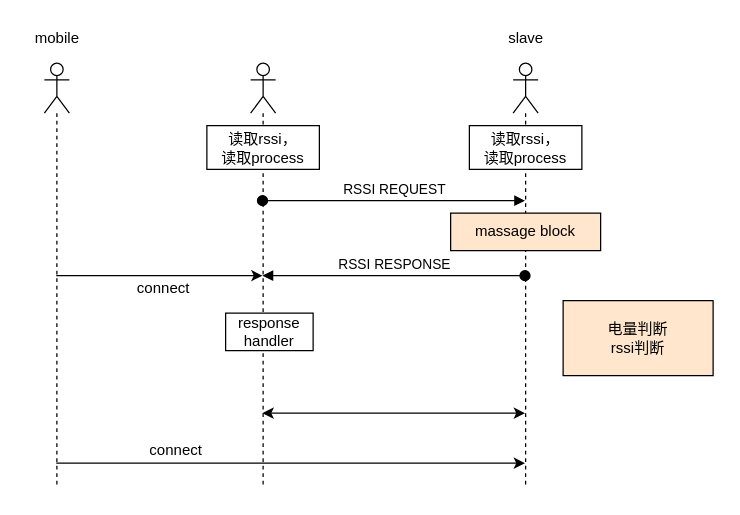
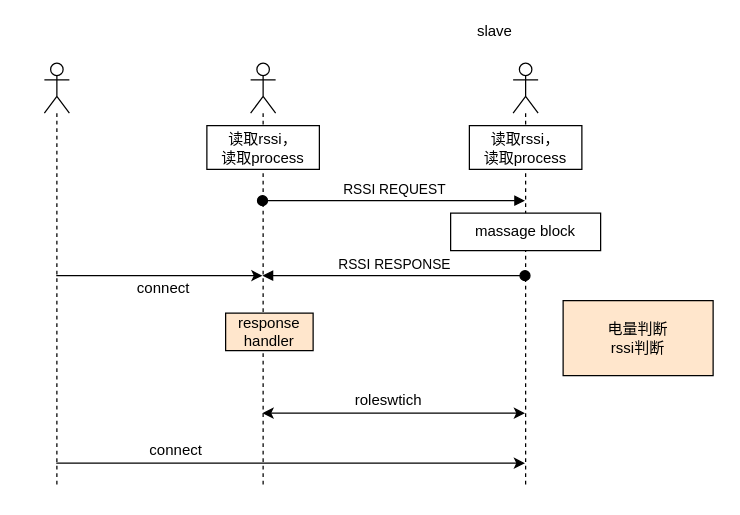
(57, 38) -> none
(526, 38) -> (494, 32)
(526, 232) -> (526, 232)
(269, 332) -> (269, 332)
none -> (388, 401)
